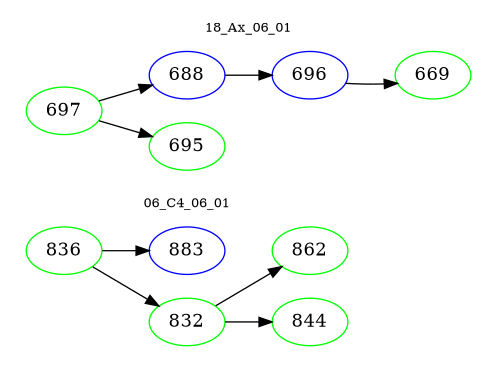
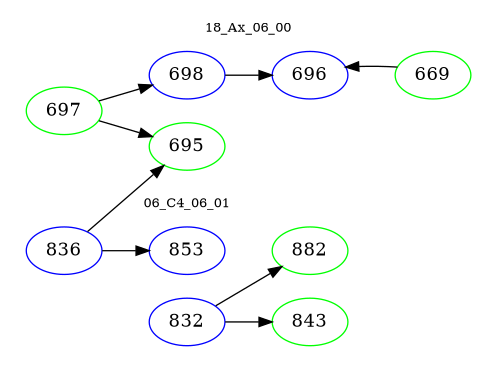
(249, 28) -> (249, 28)
(187, 75) -> (187, 75)
(365, 84) -> (378, 66)
(64, 251) -> (64, 251)
(187, 251) -> (187, 251)
(310, 251) -> (310, 251)
(120, 283) -> (121, 203)
(187, 322) -> (187, 322)
(310, 322) -> (310, 322)
